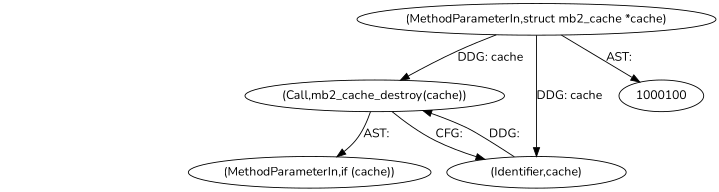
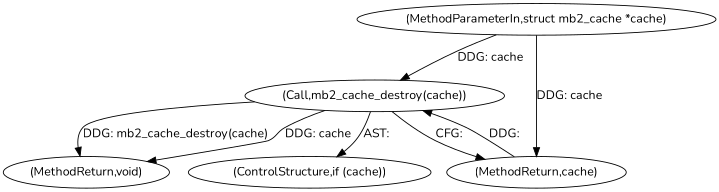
(661, 96) -> none
none -> (86, 172)
(310, 172) -> (310, 172)
(537, 172) -> (537, 172)
